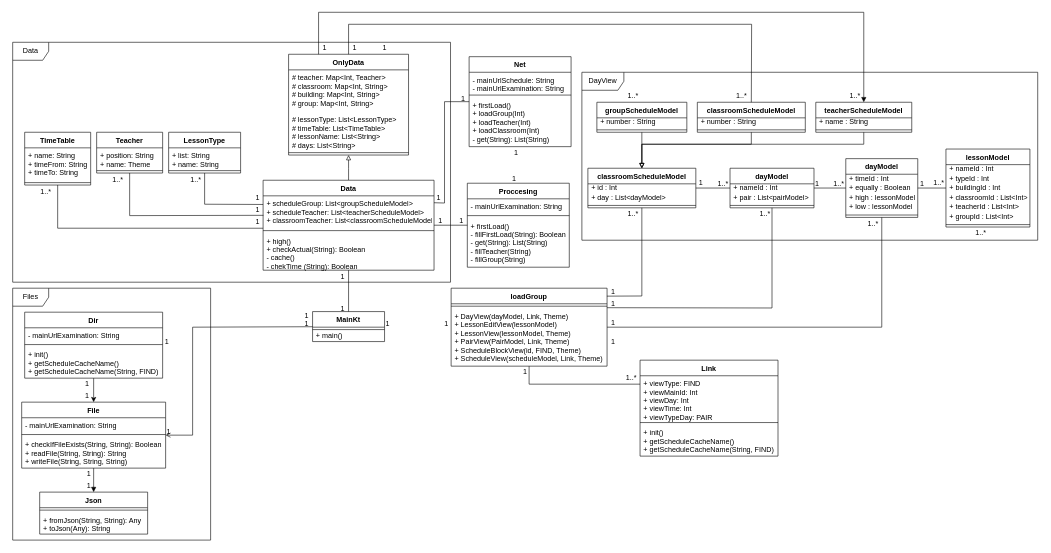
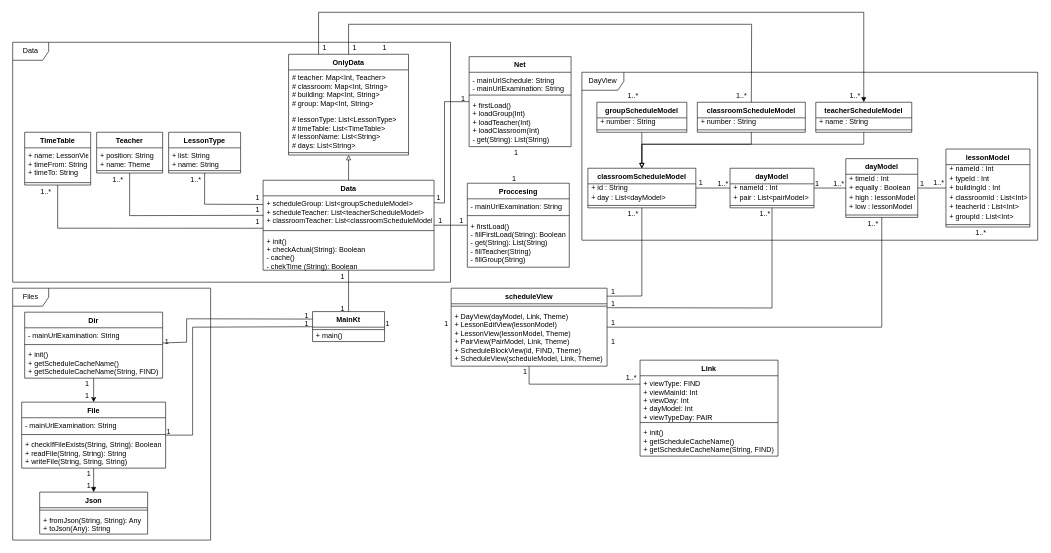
(52, 156) -> (60, 156)
(606, 188) -> (612, 188)
(280, 241) -> (279, 241)
(529, 296) -> (529, 296)
none -> (226, 319)
(672, 384) -> (672, 384)
(169, 435) -> (169, 435)
